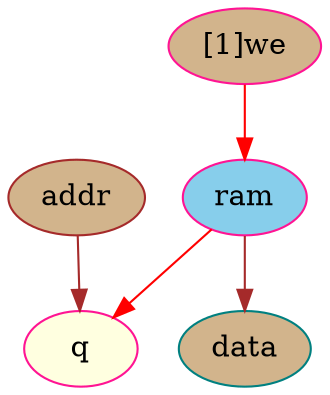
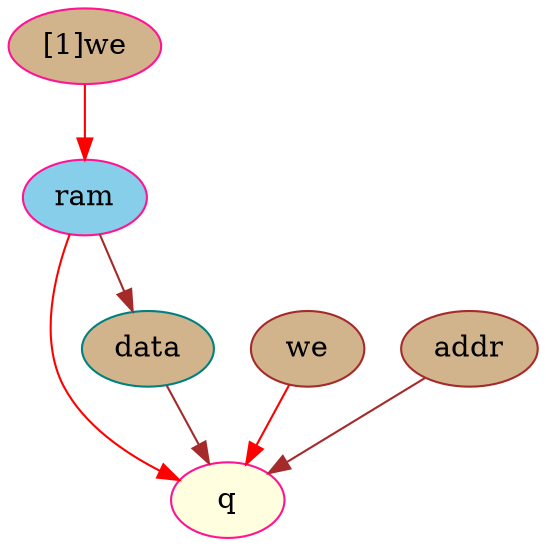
none -> (308, 349)
none -> (183, 415)
